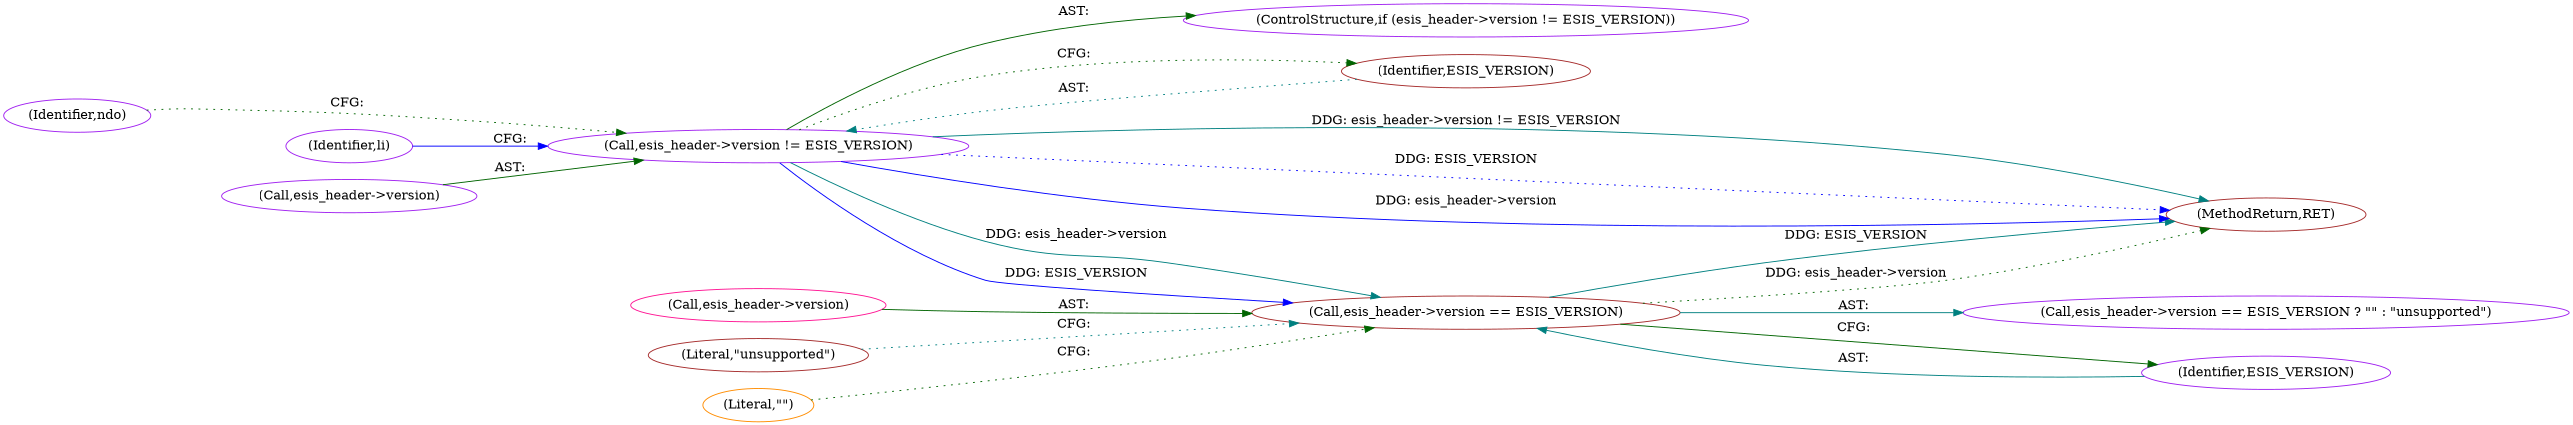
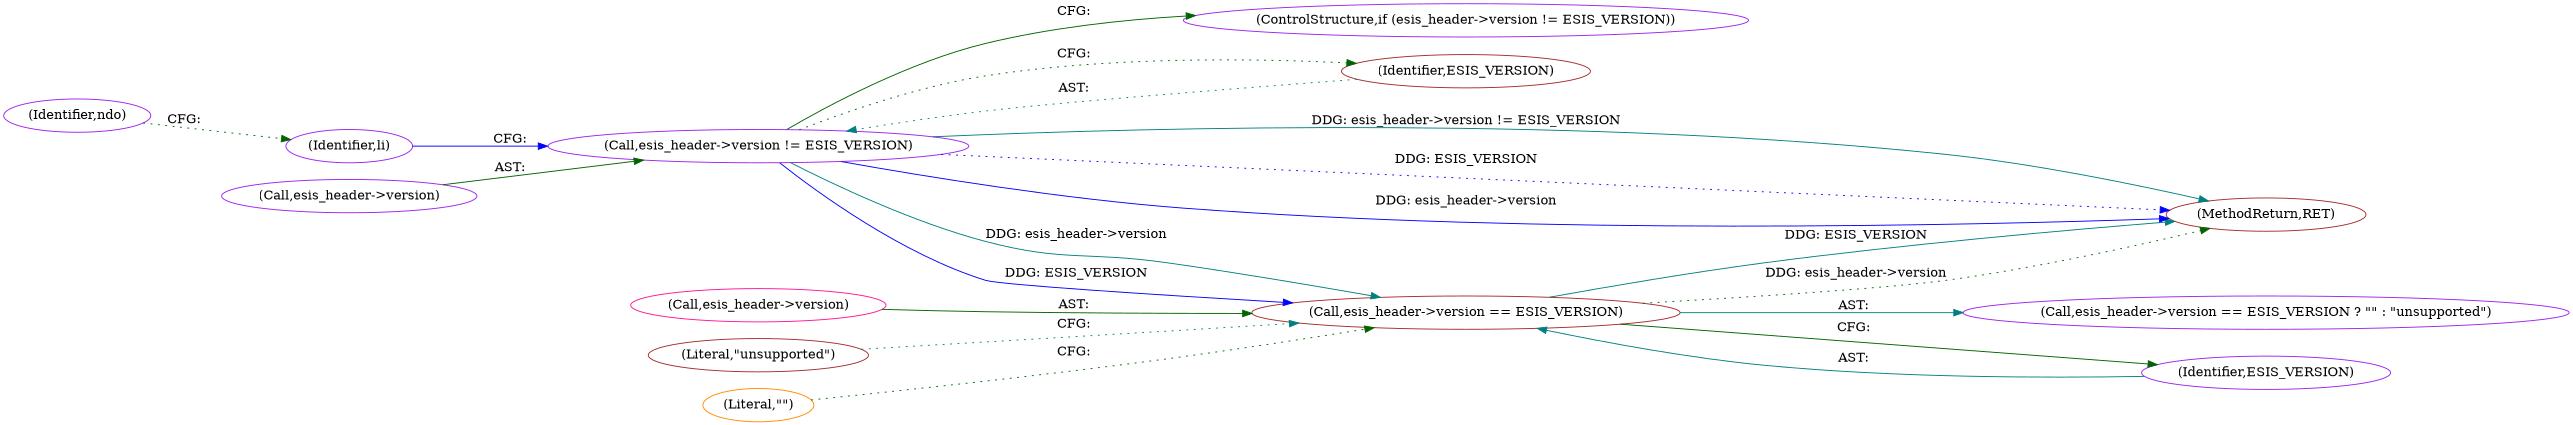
(1076, 12) -> (1076, 12)
(382, 115) -> (212, 131)
